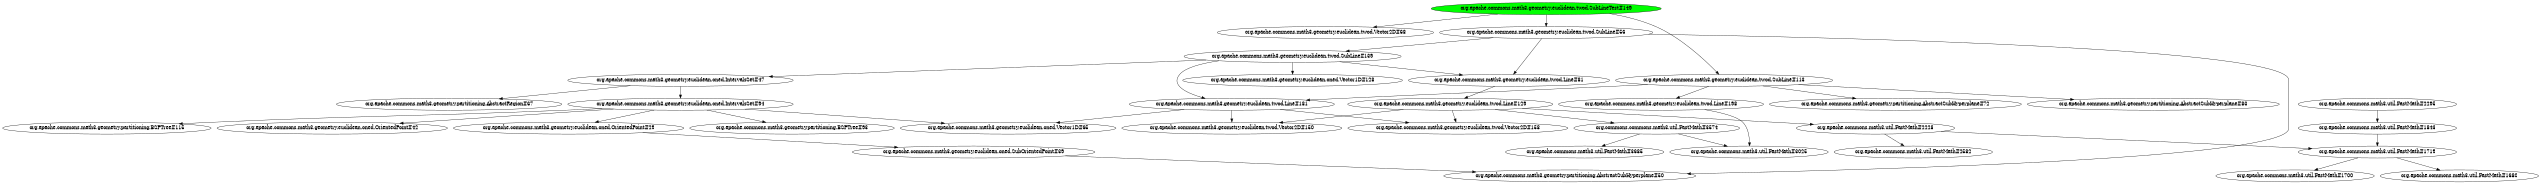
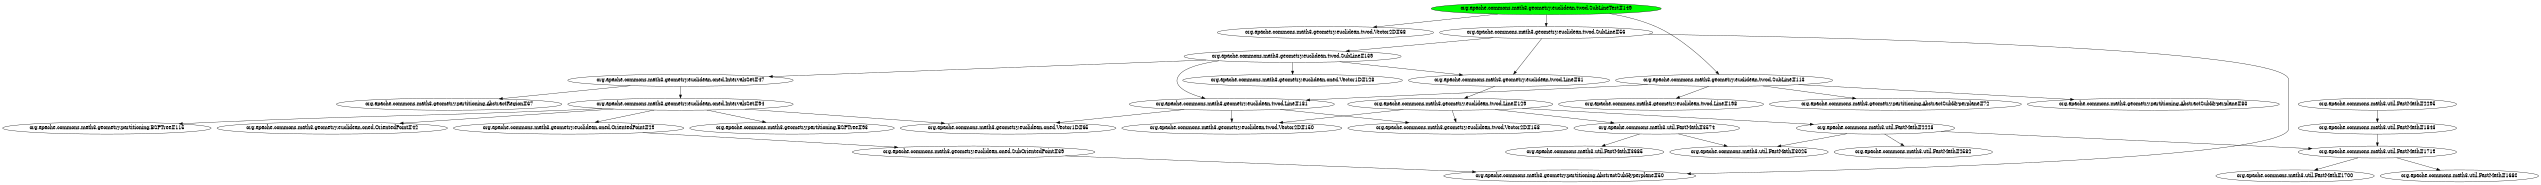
(1735, 117) -> (1814, 140)
(1657, 128) -> (1657, 128)
